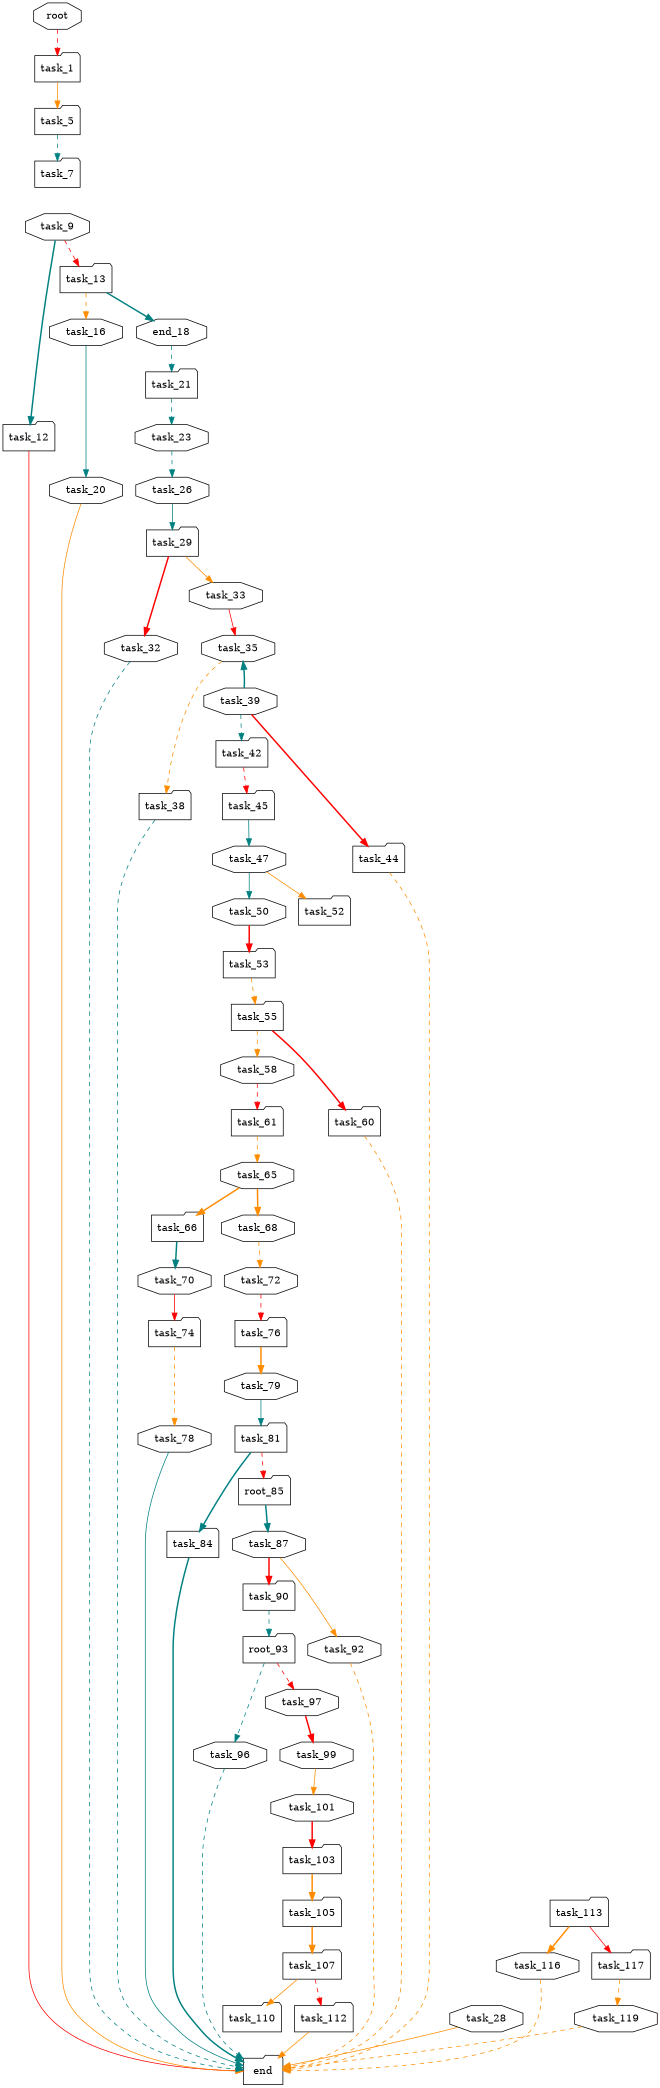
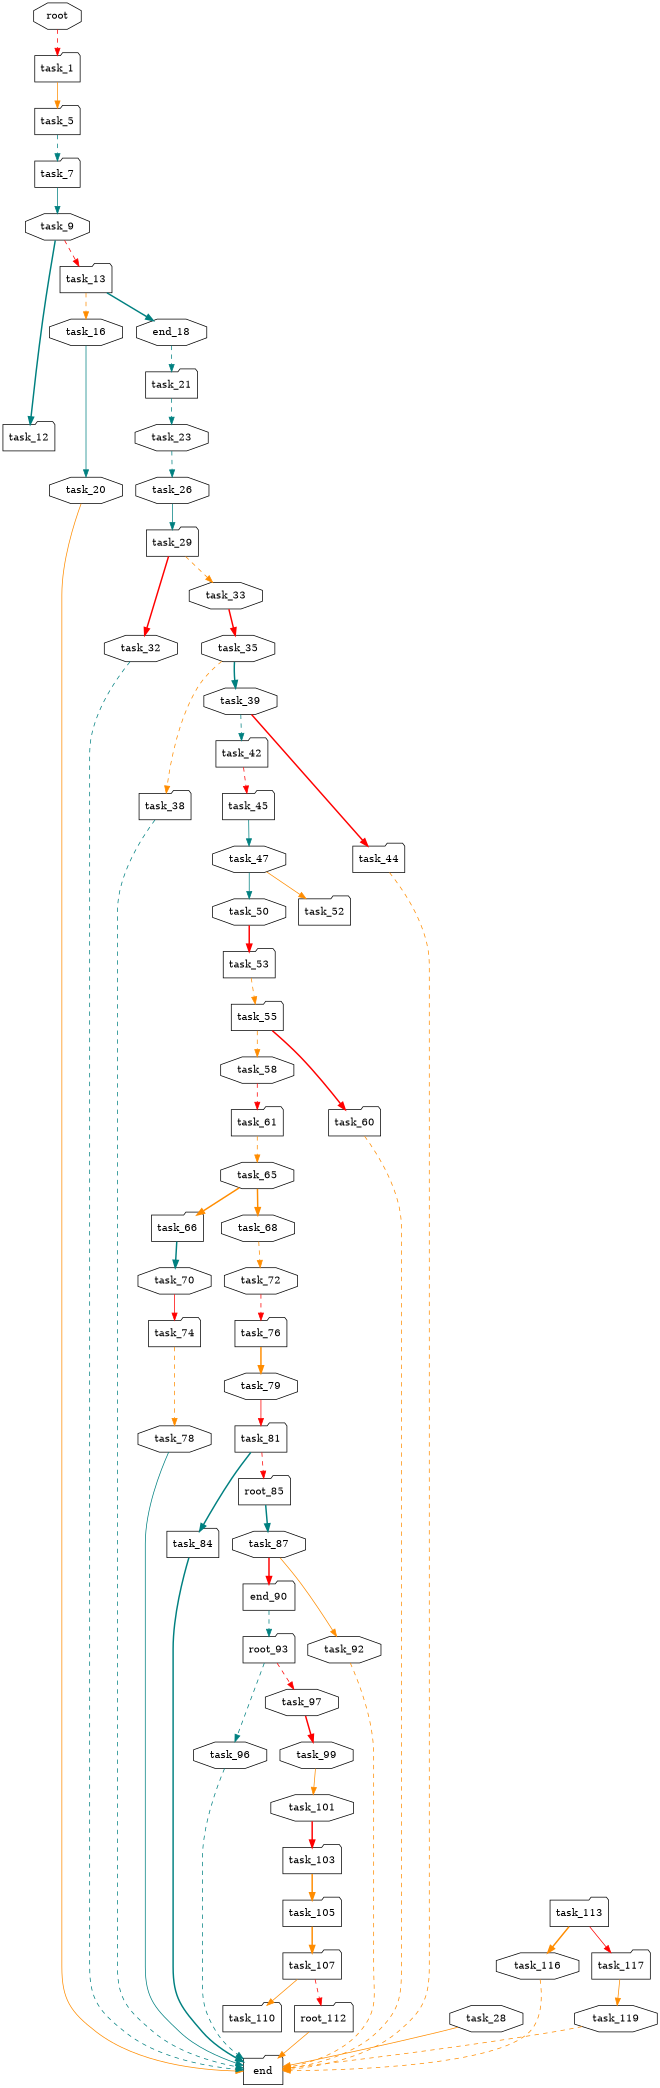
none -> (57, 197)
(197, 567) -> (197, 567)
(231, 619) -> (231, 619)
(244, 679) -> (234, 671)
(29, 1336) -> none
(261, 1409) -> (261, 1409)
(269, 1597) -> (269, 1597)
(619, 1989) -> (619, 1989)
(324, 2019) -> (324, 2019)
